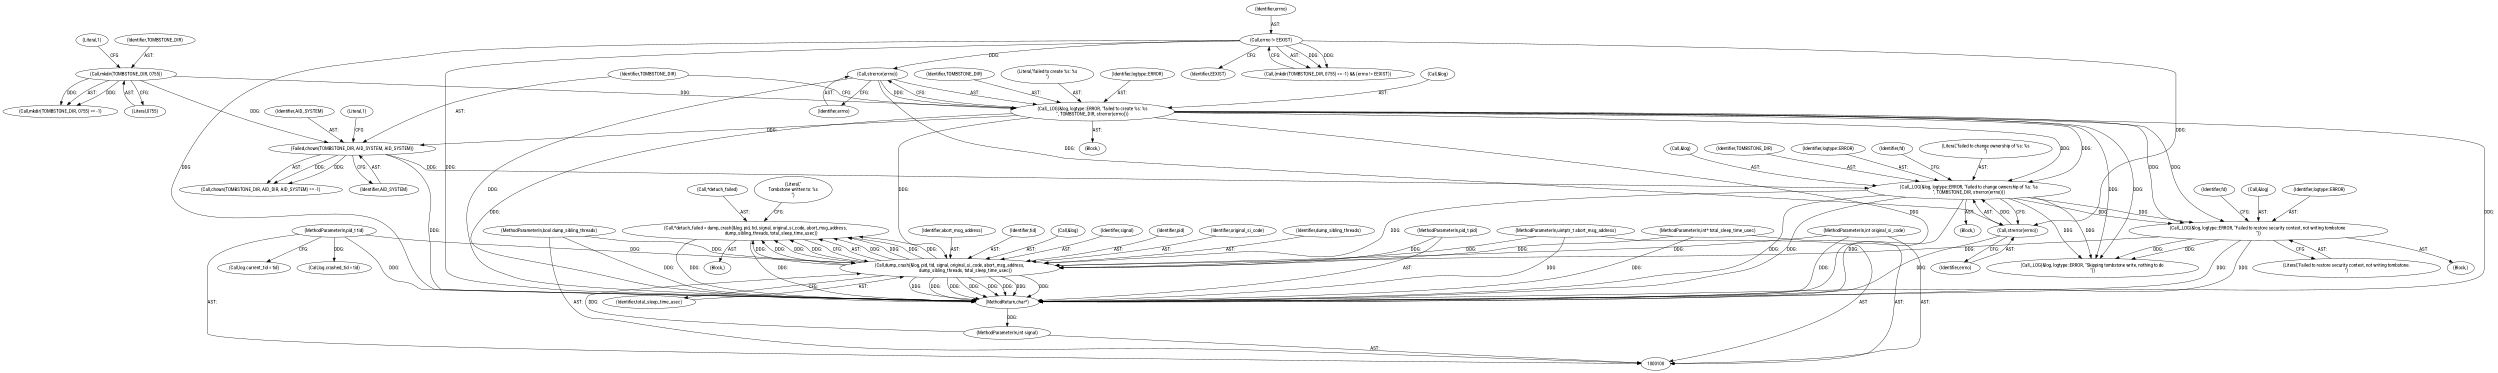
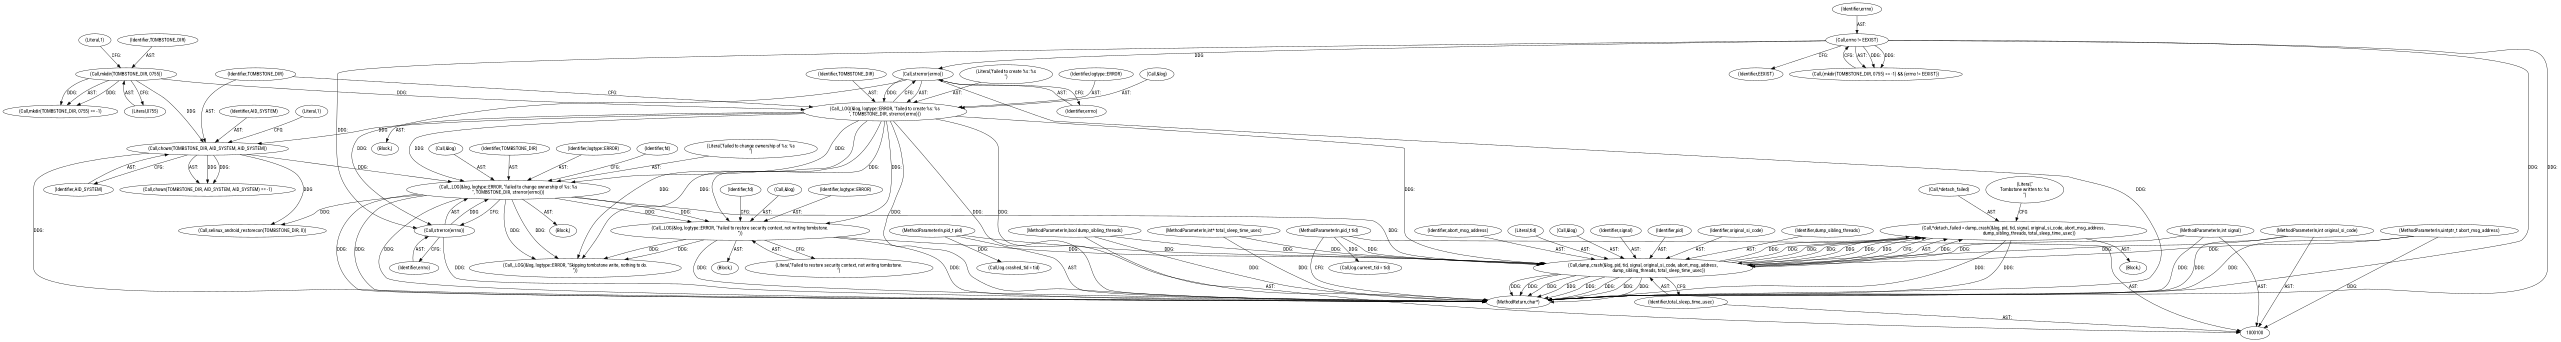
(352, 149) -> (208, 149)
(261, 190) -> (208, 190)
none -> (252, 231)
(1023, 231) -> (1526, 231)
(334, 248) -> (971, 249)
(304, 249) -> (1354, 249)
(395, 268) -> (1320, 268)
(1864, 302) -> (2353, 287)
(1007, 316) -> (1891, 295)
(1890, 327) -> (1980, 318)
